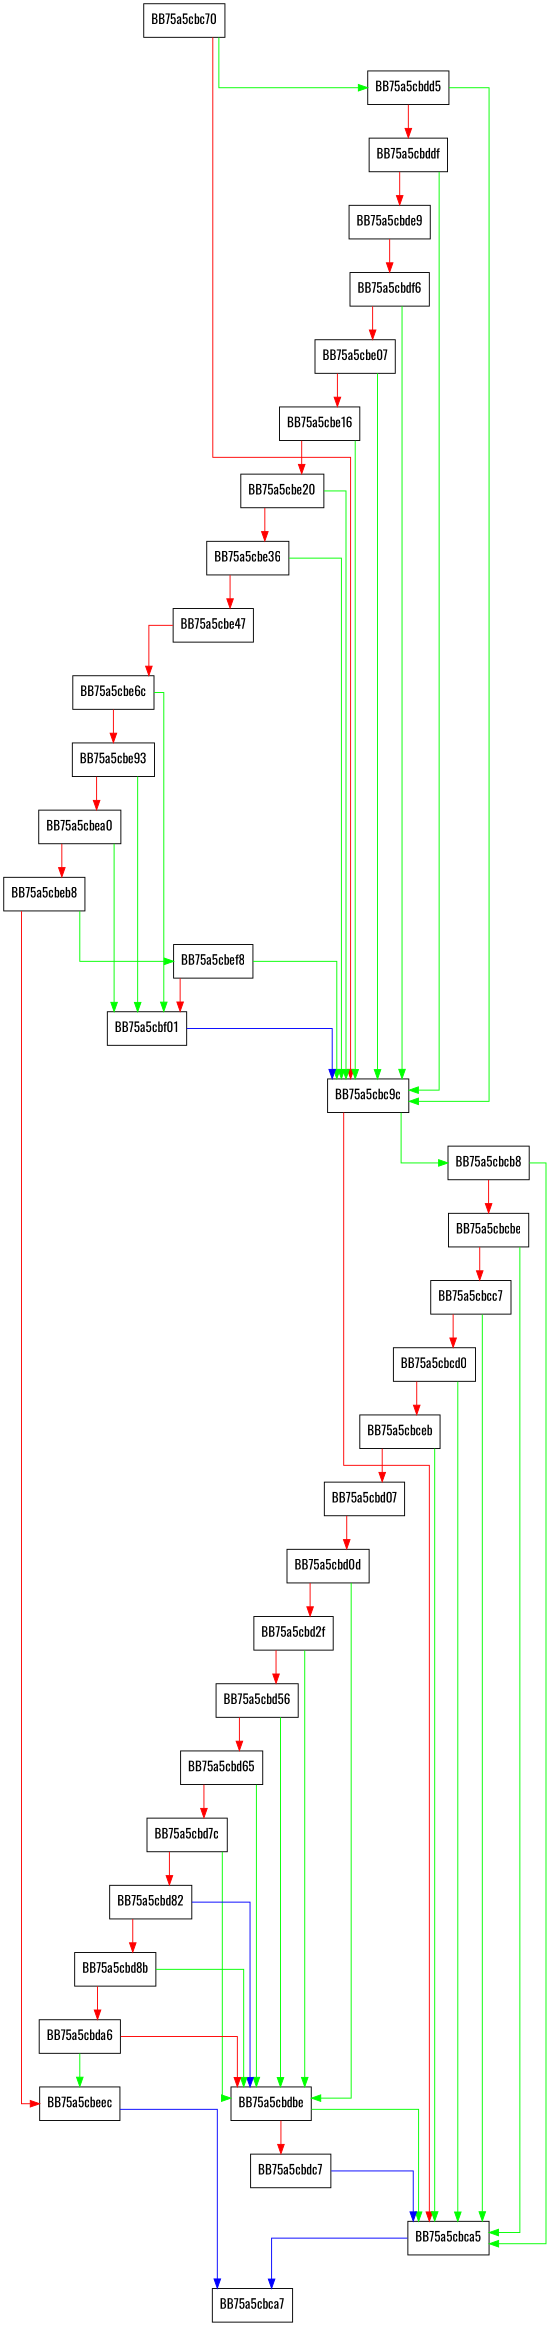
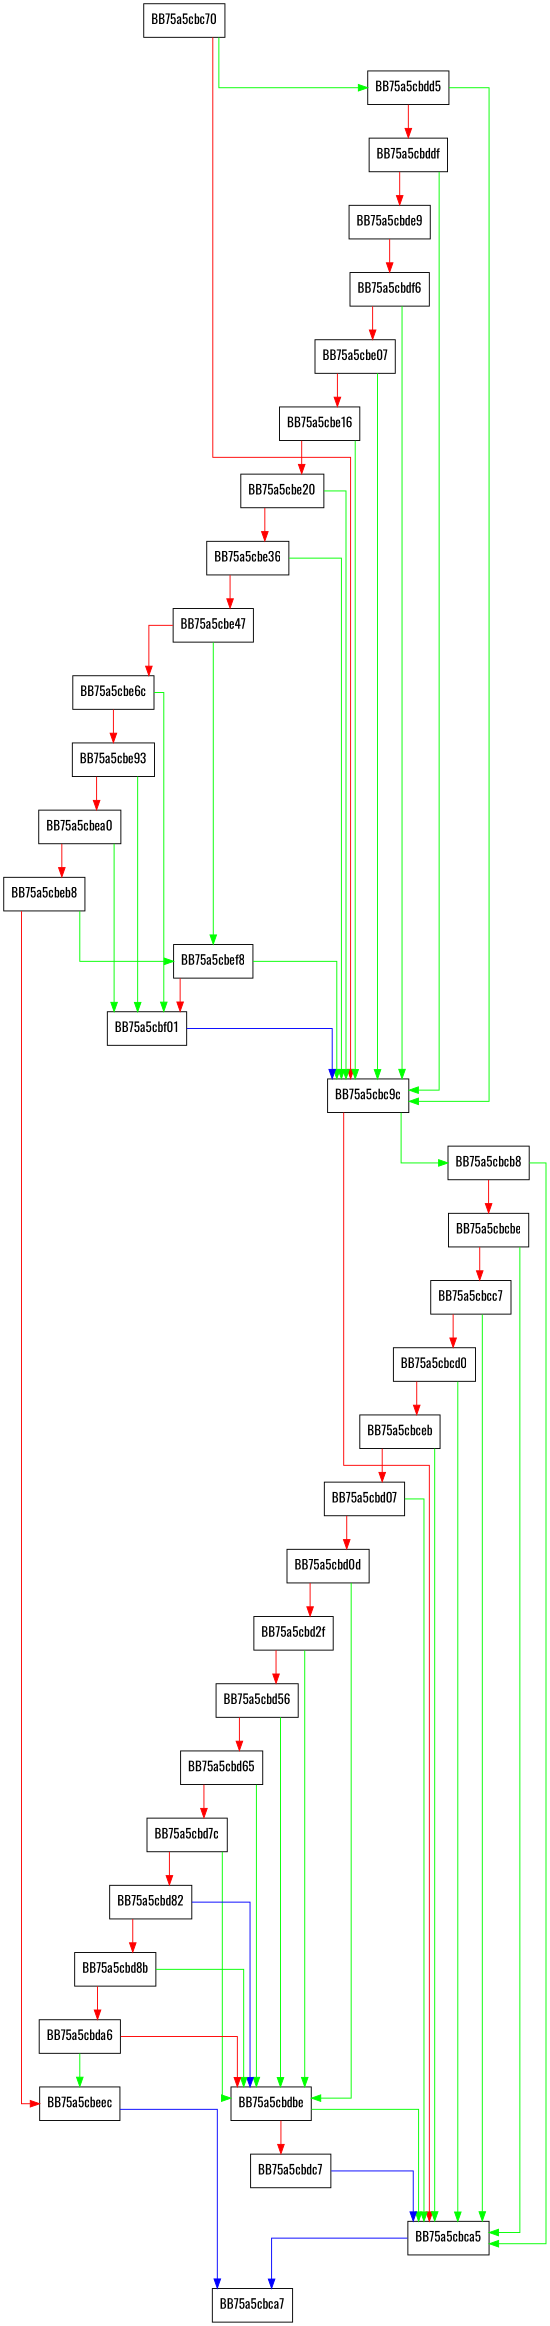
none -> (213, 789)
none -> (424, 1846)
